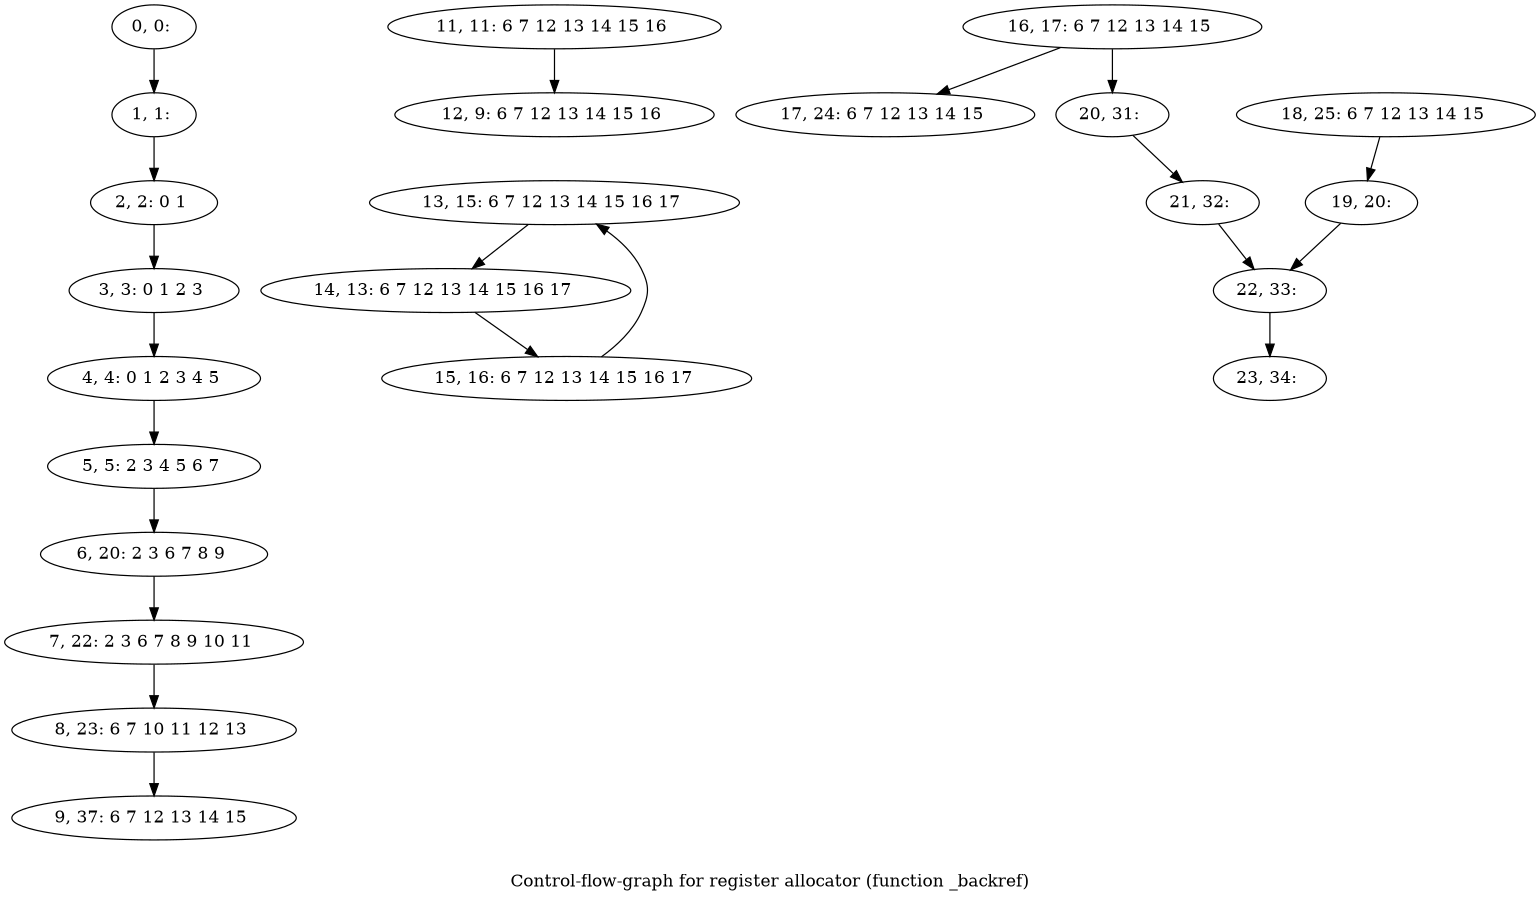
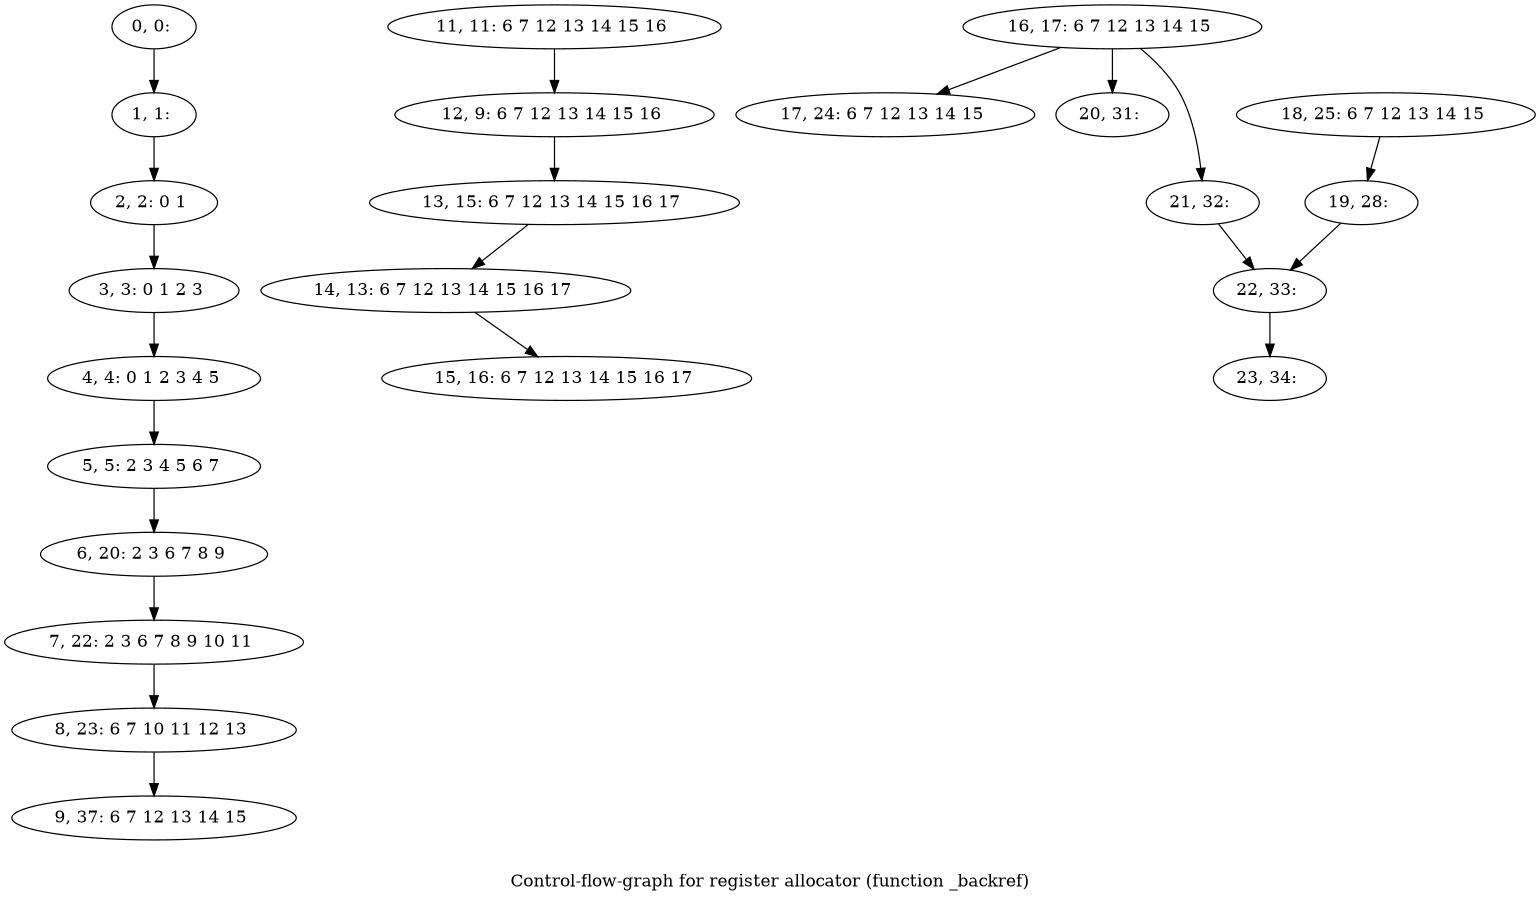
(1153, 154) -> (1184, 101)
(1361, 203) -> (1361, 203)
(647, 295) -> (554, 153)
